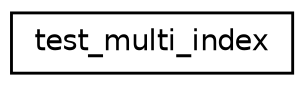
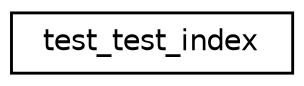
(152, 43) -> (152, 43)
